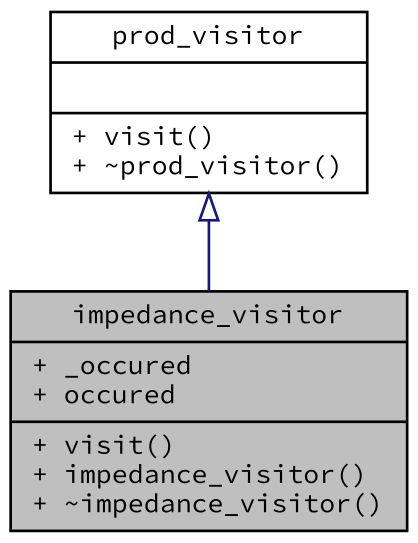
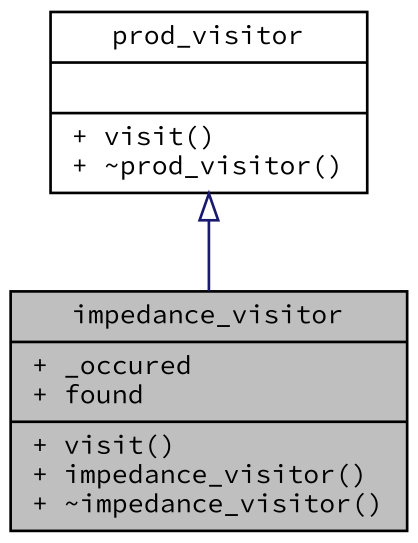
(105, 395) -> (89, 395)
